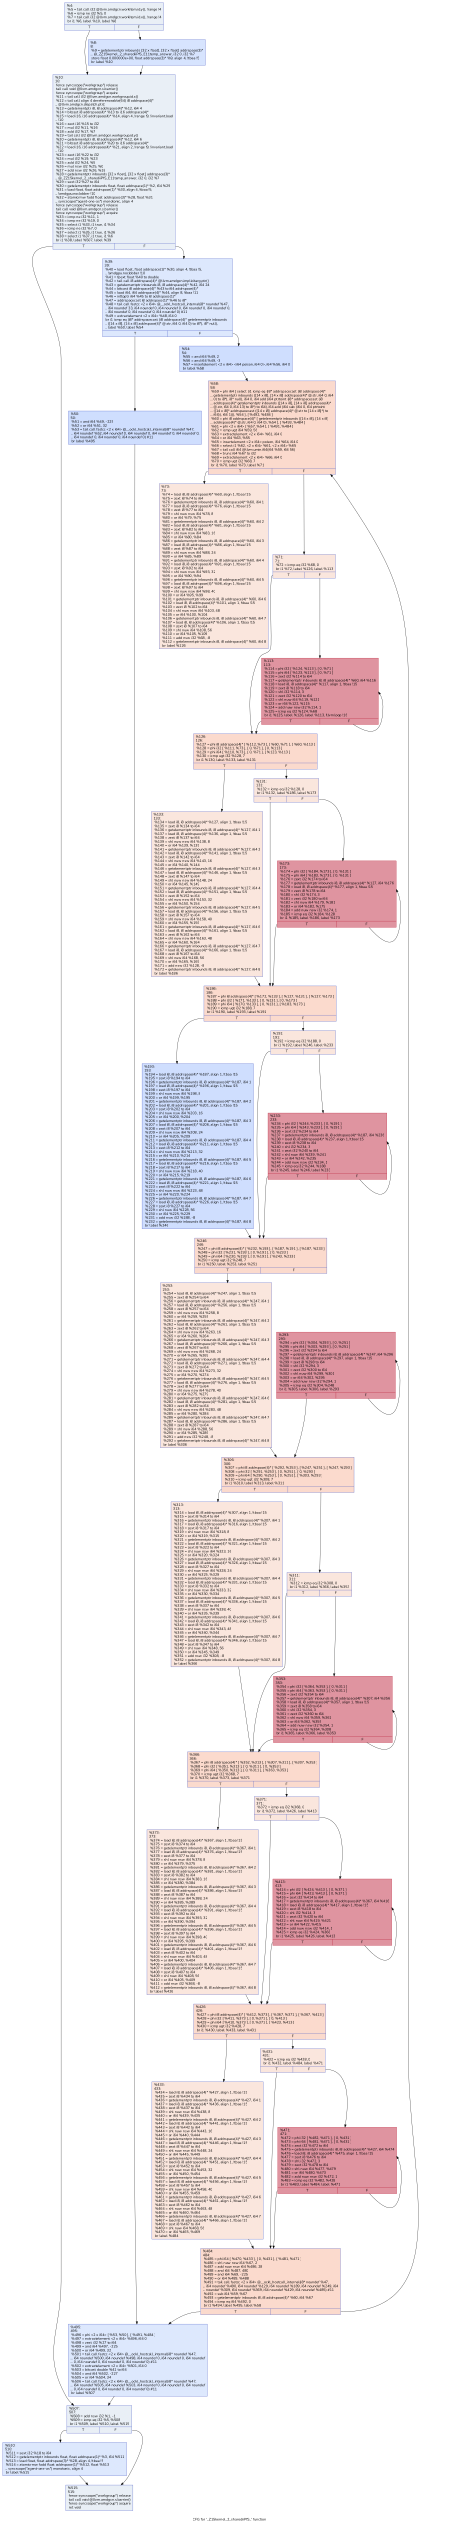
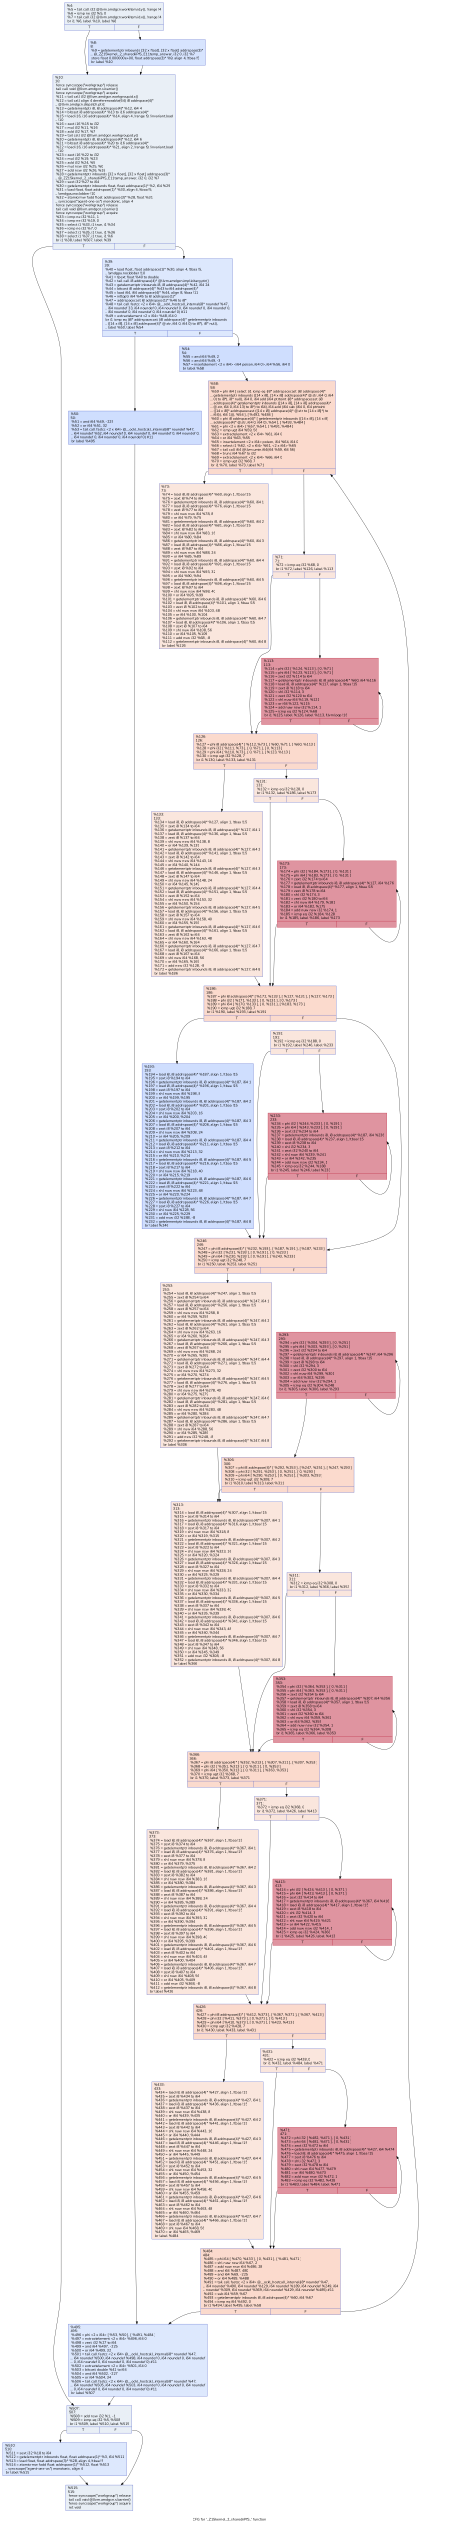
(303, 1025) -> (401, 1141)
(273, 1451) -> (219, 1474)
